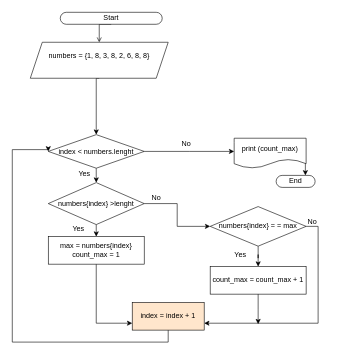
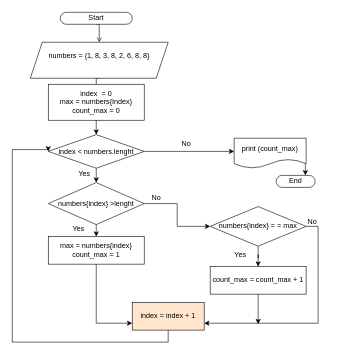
(111, 18) -> (96, 18)
none -> (96, 102)
